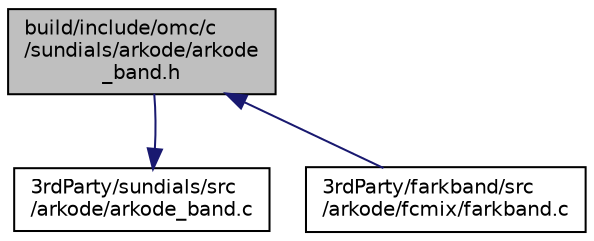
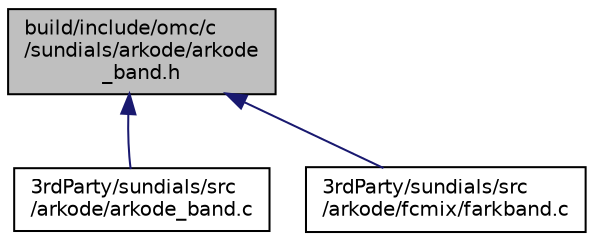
(156, 121) -> (128, 142)
(446, 200) -> (446, 200)
